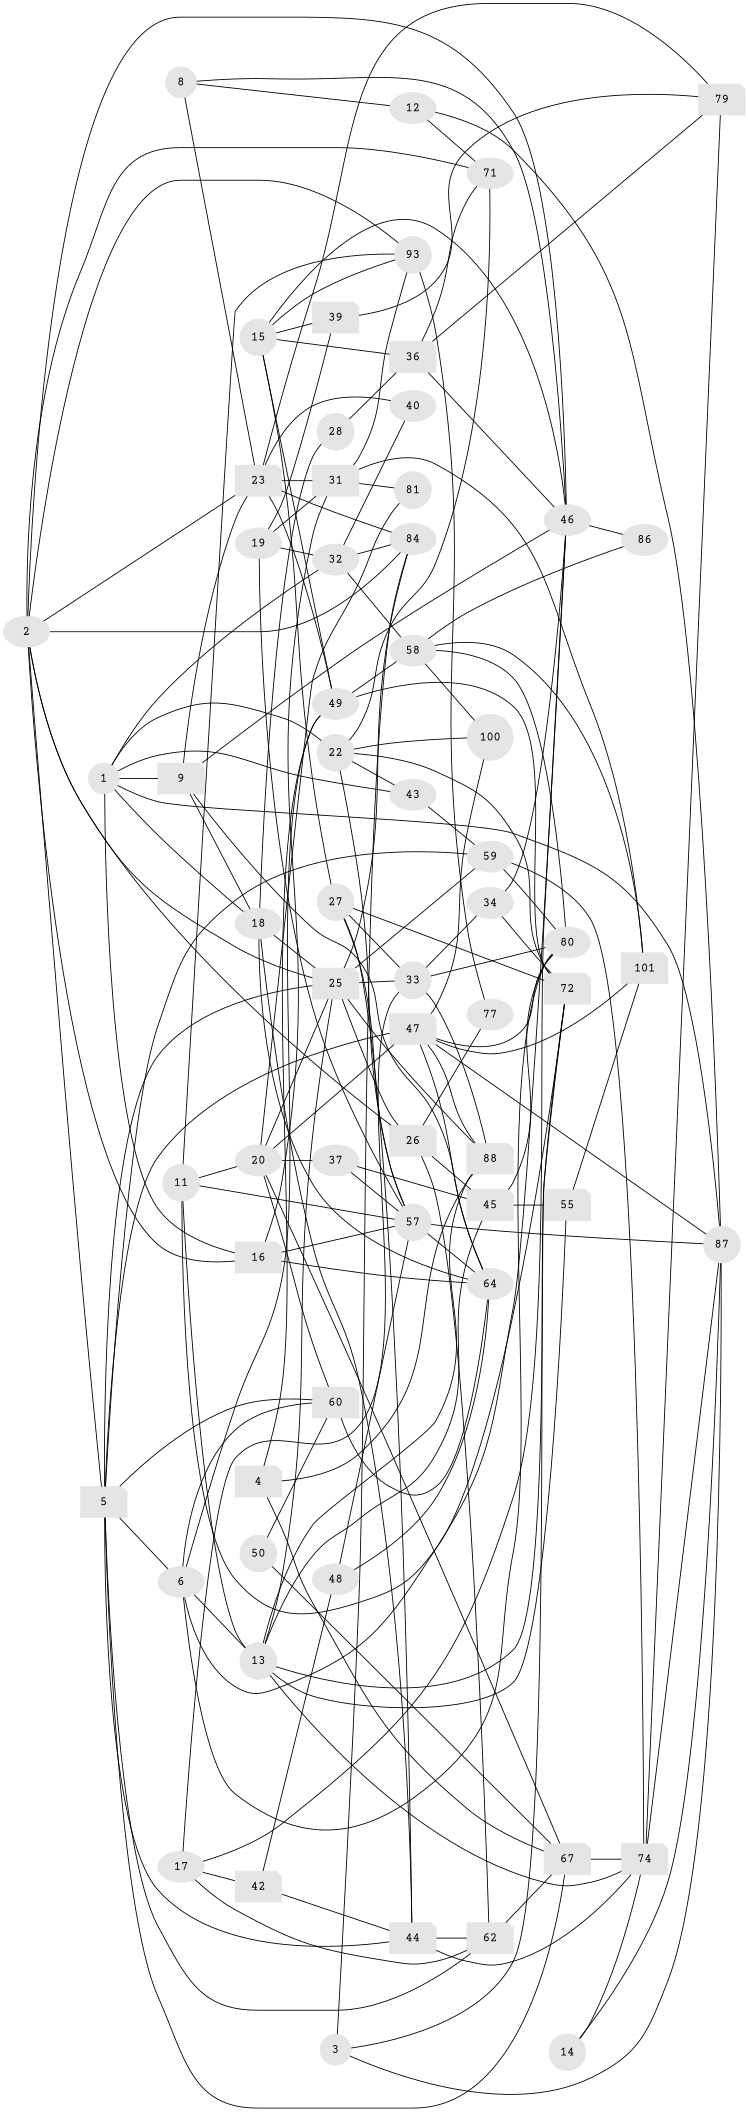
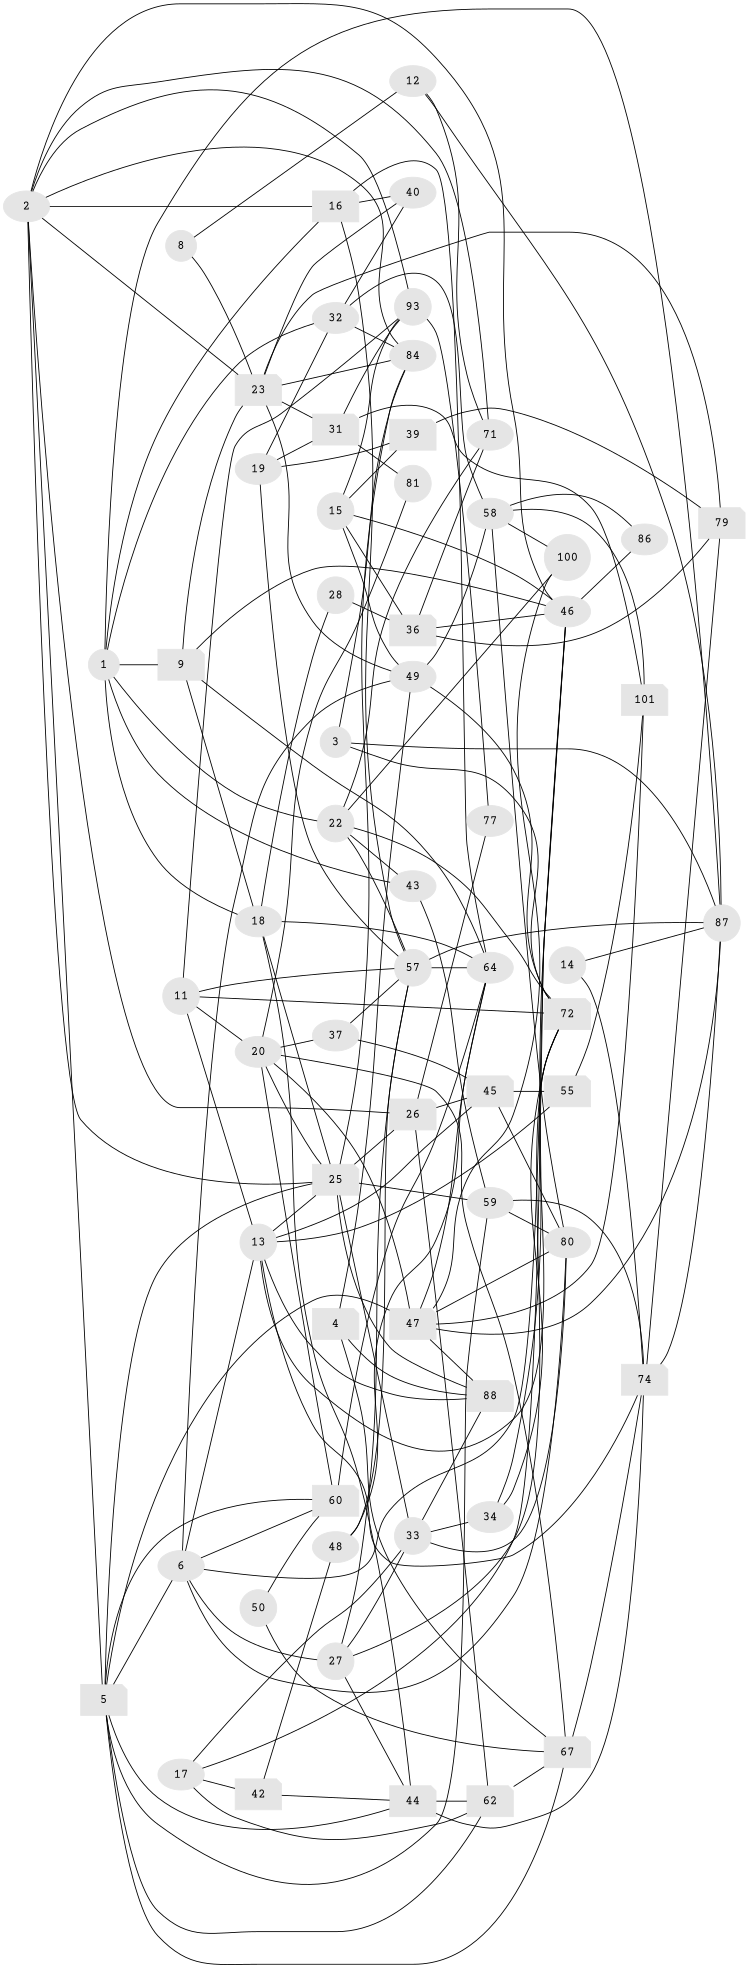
(522, 173) -> none
(295, 593) -> (242, 1638)
(294, 887) -> (368, 201)
